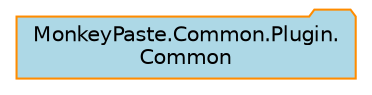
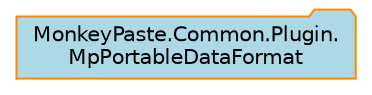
(186, 48) -> (186, 48)
